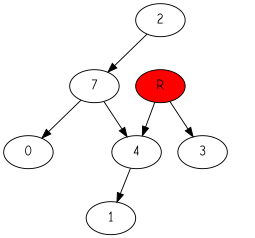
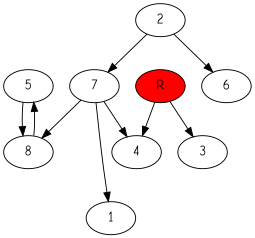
none -> (28, 86)
none -> (226, 86)
(28, 152) -> (28, 152)
(125, 181) -> (101, 148)
